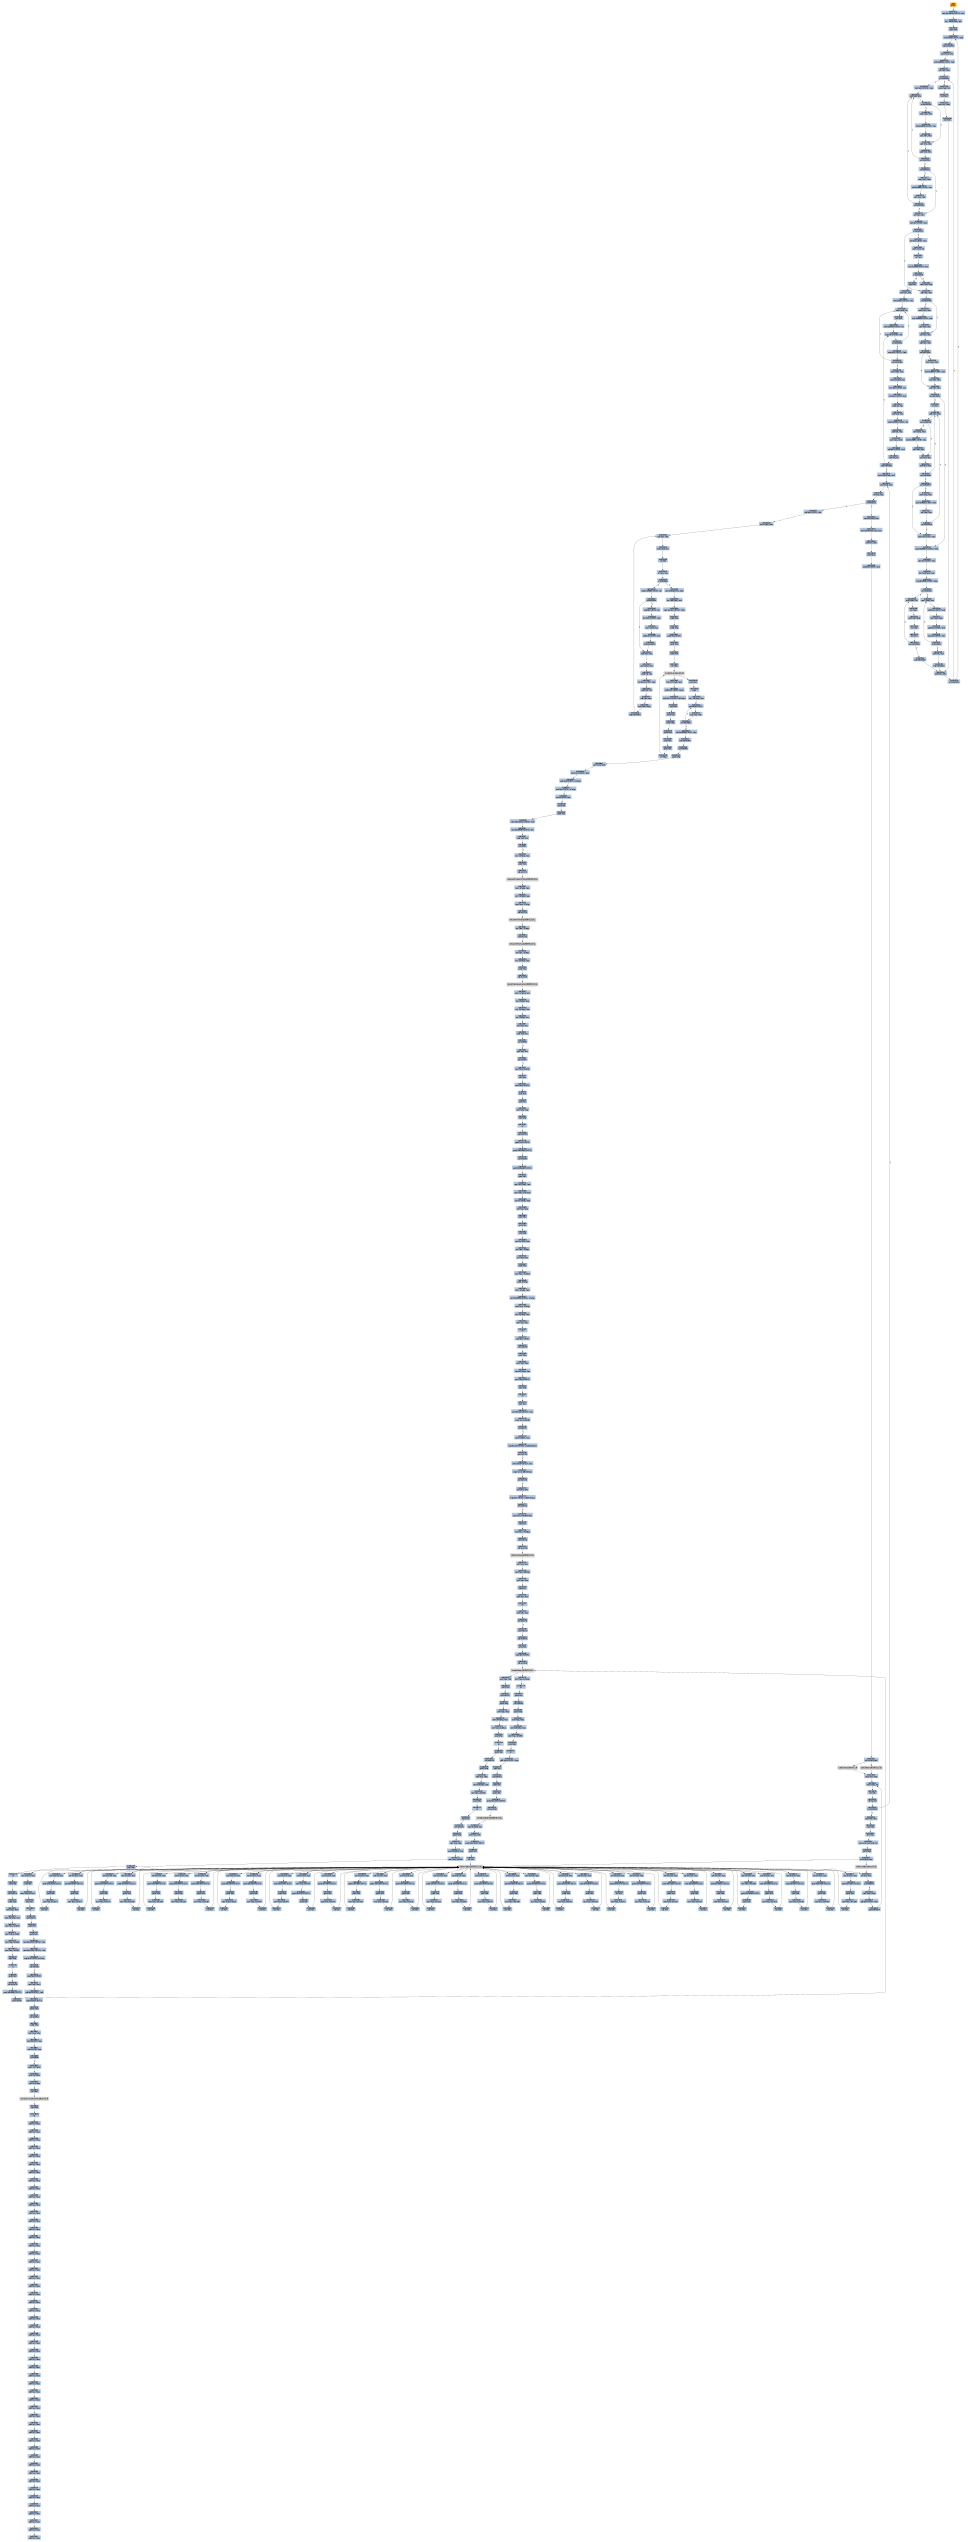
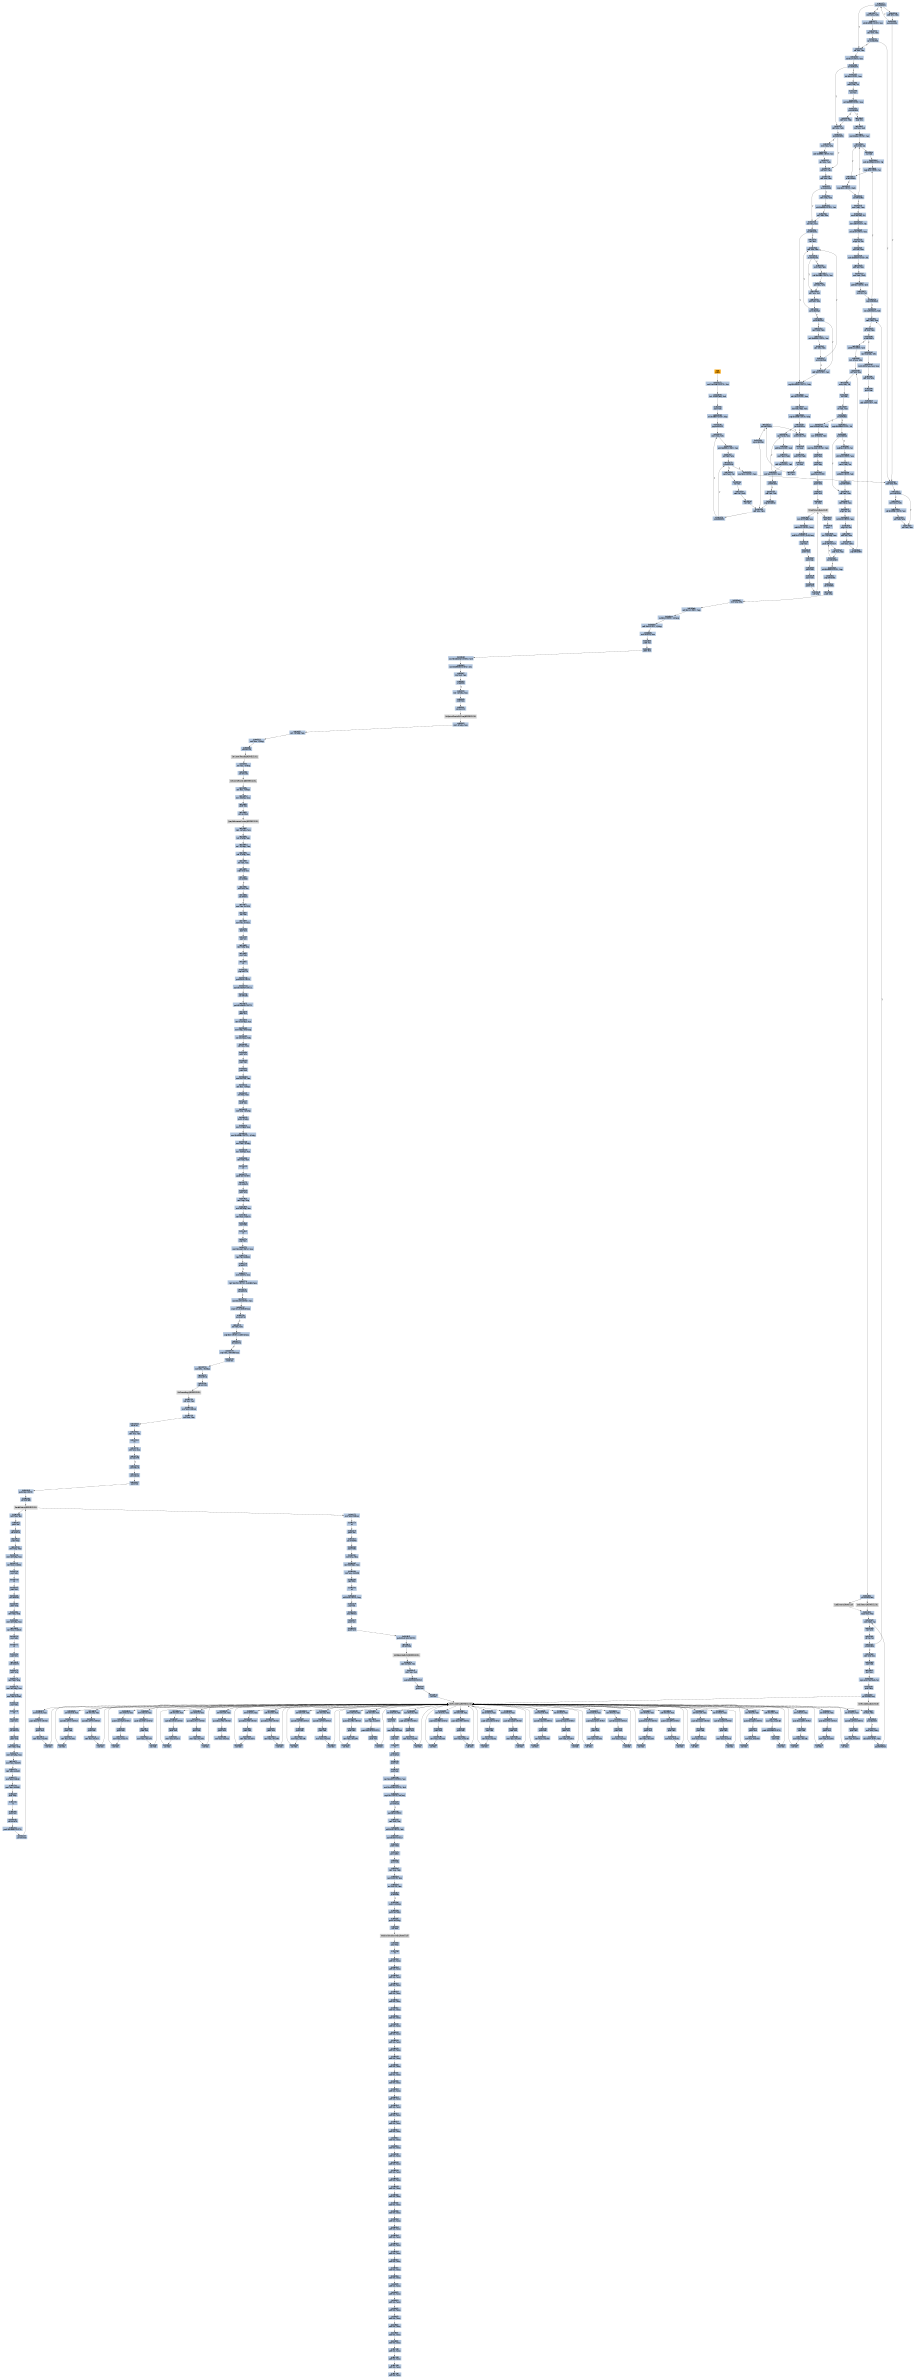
(926, 147) -> (886, 9)
(958, 360) -> (714, 478)
(924, 624) -> (771, 453)
(619, 1893) -> (648, 1730)
